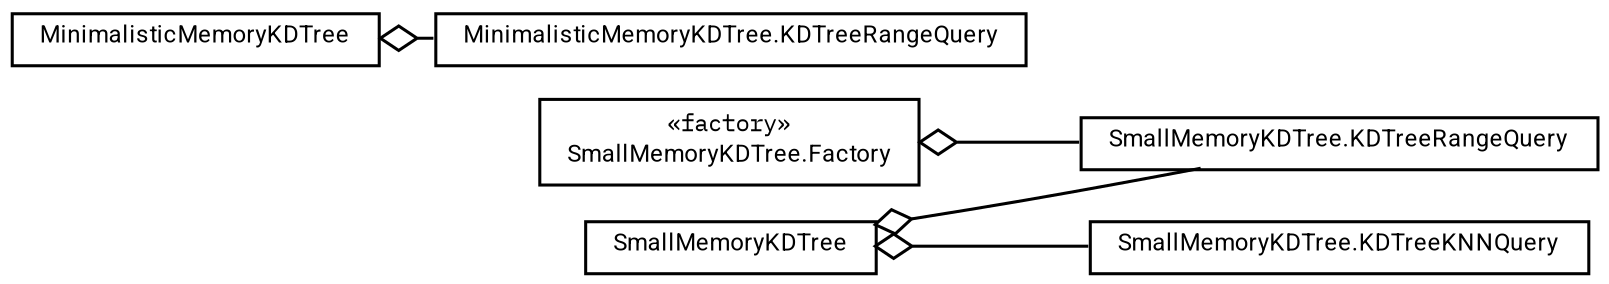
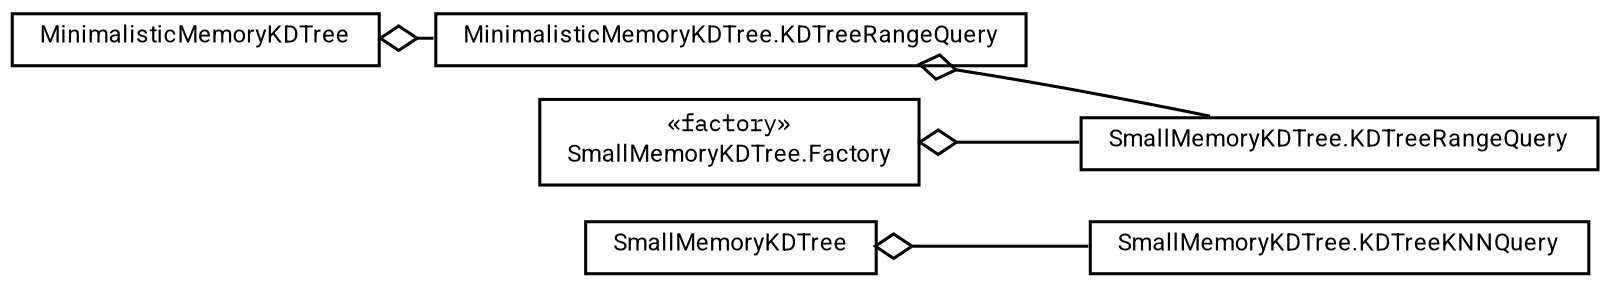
(1056, 195) -> (1083, 92)
